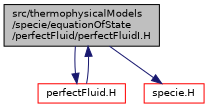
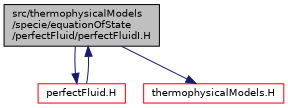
(174, 93) -> (214, 93)
